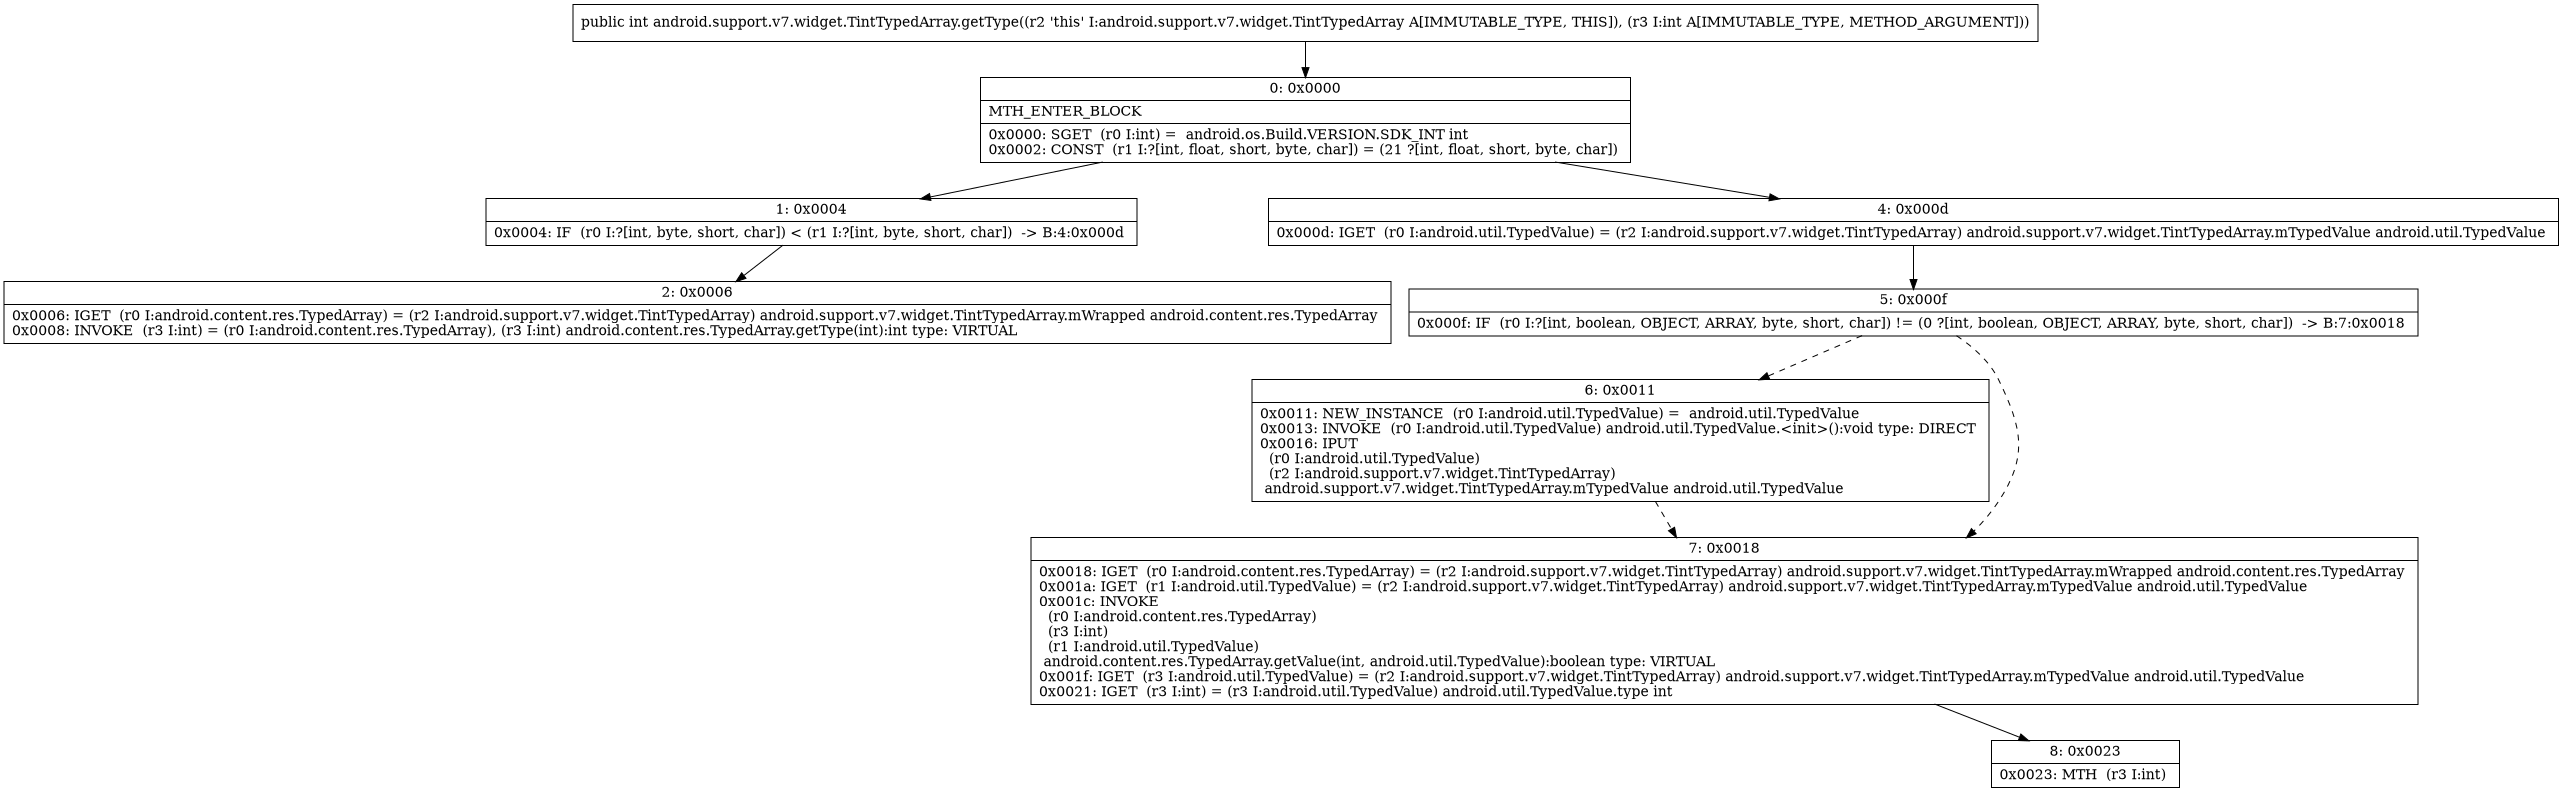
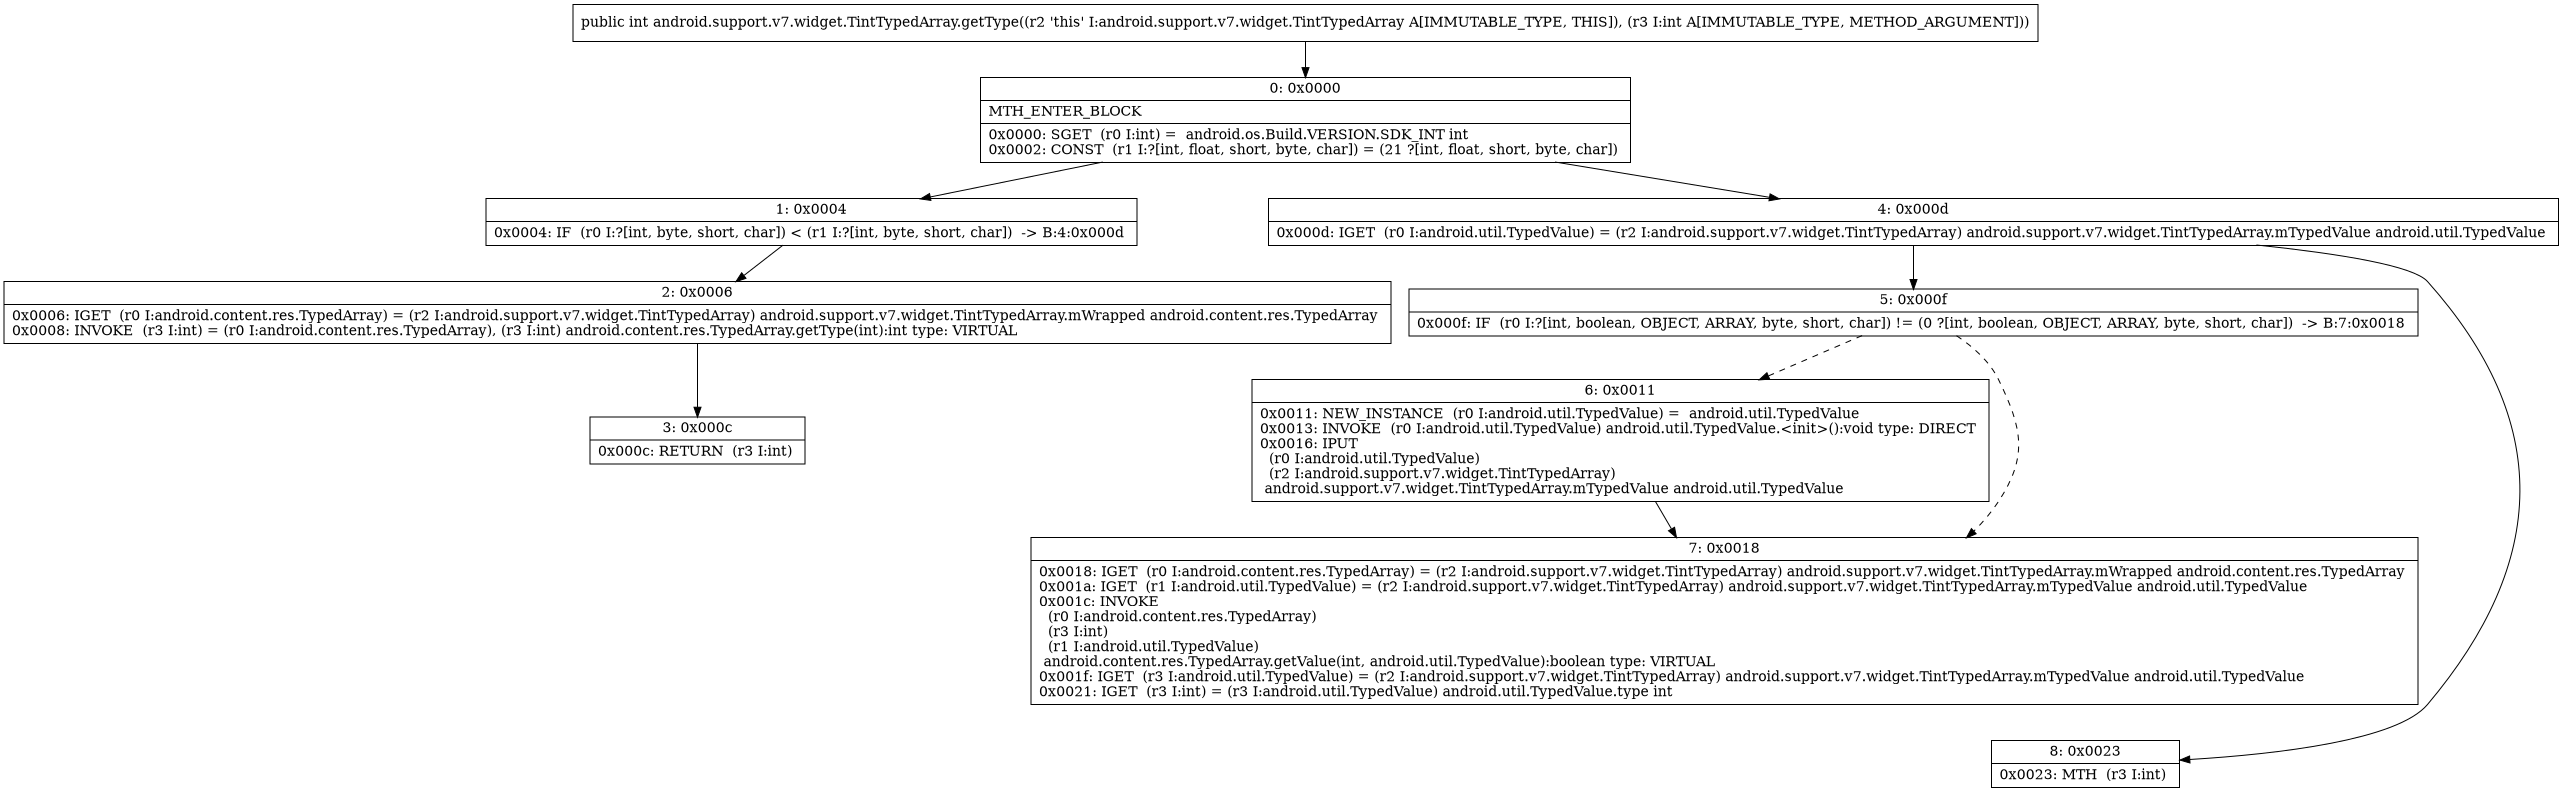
none -> (698, 440)
(1663, 515) -> (1663, 515)
(1977, 721) -> (2516, 528)
